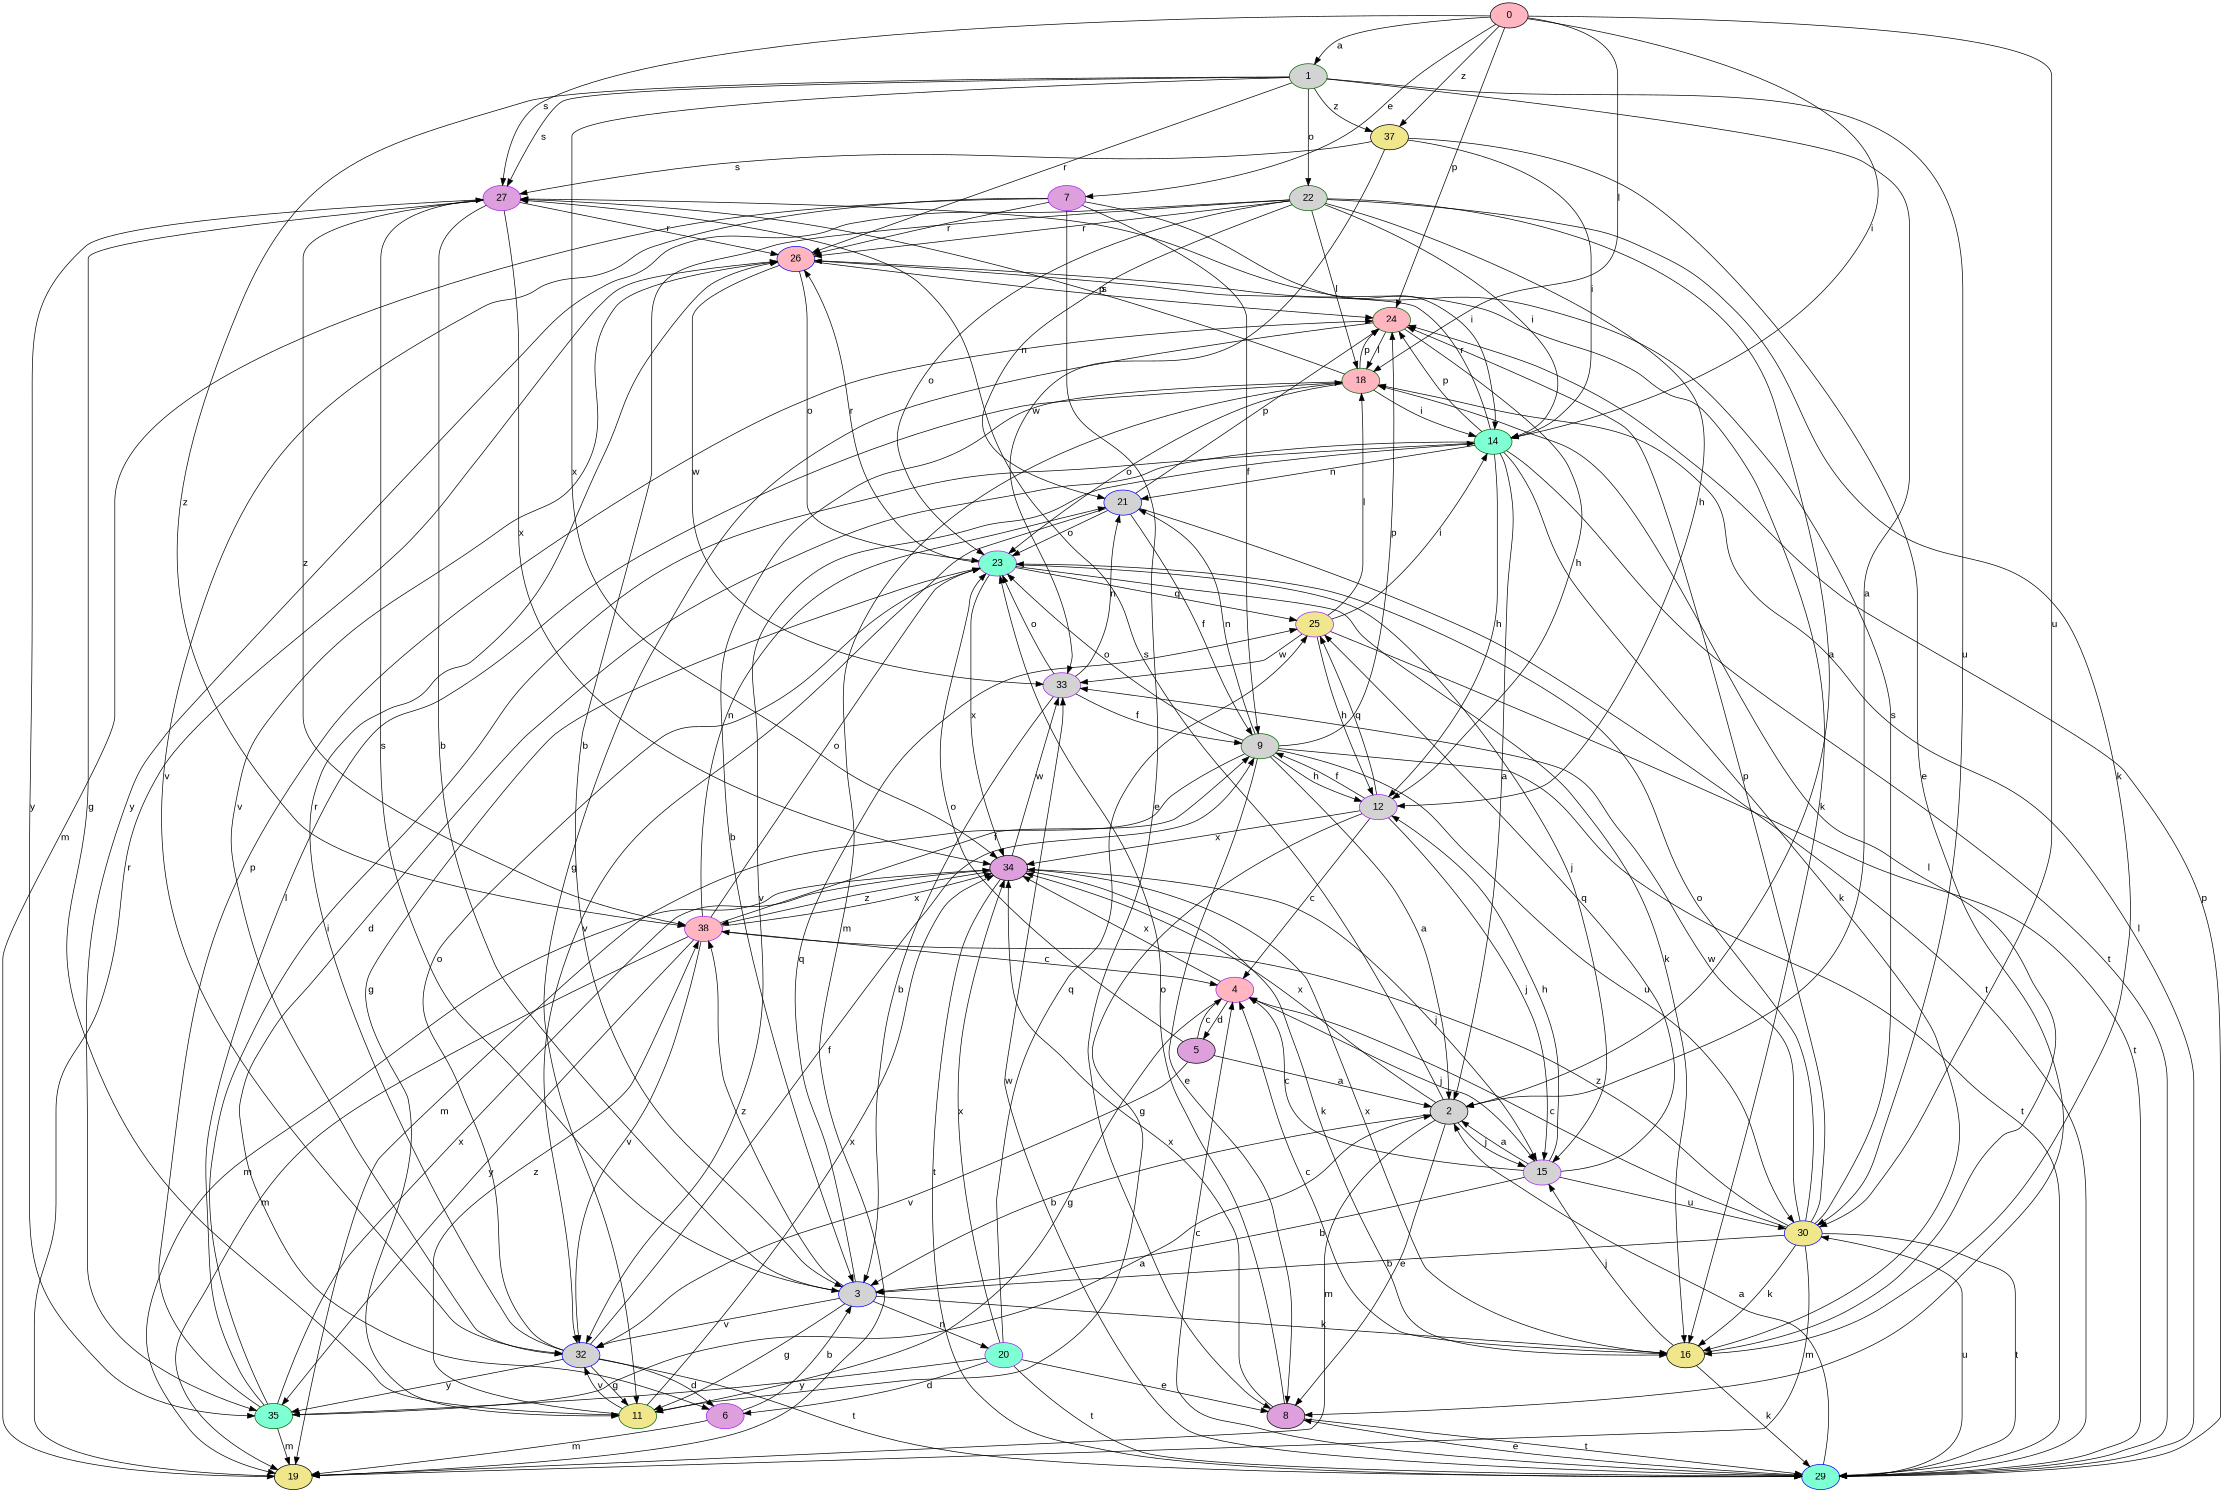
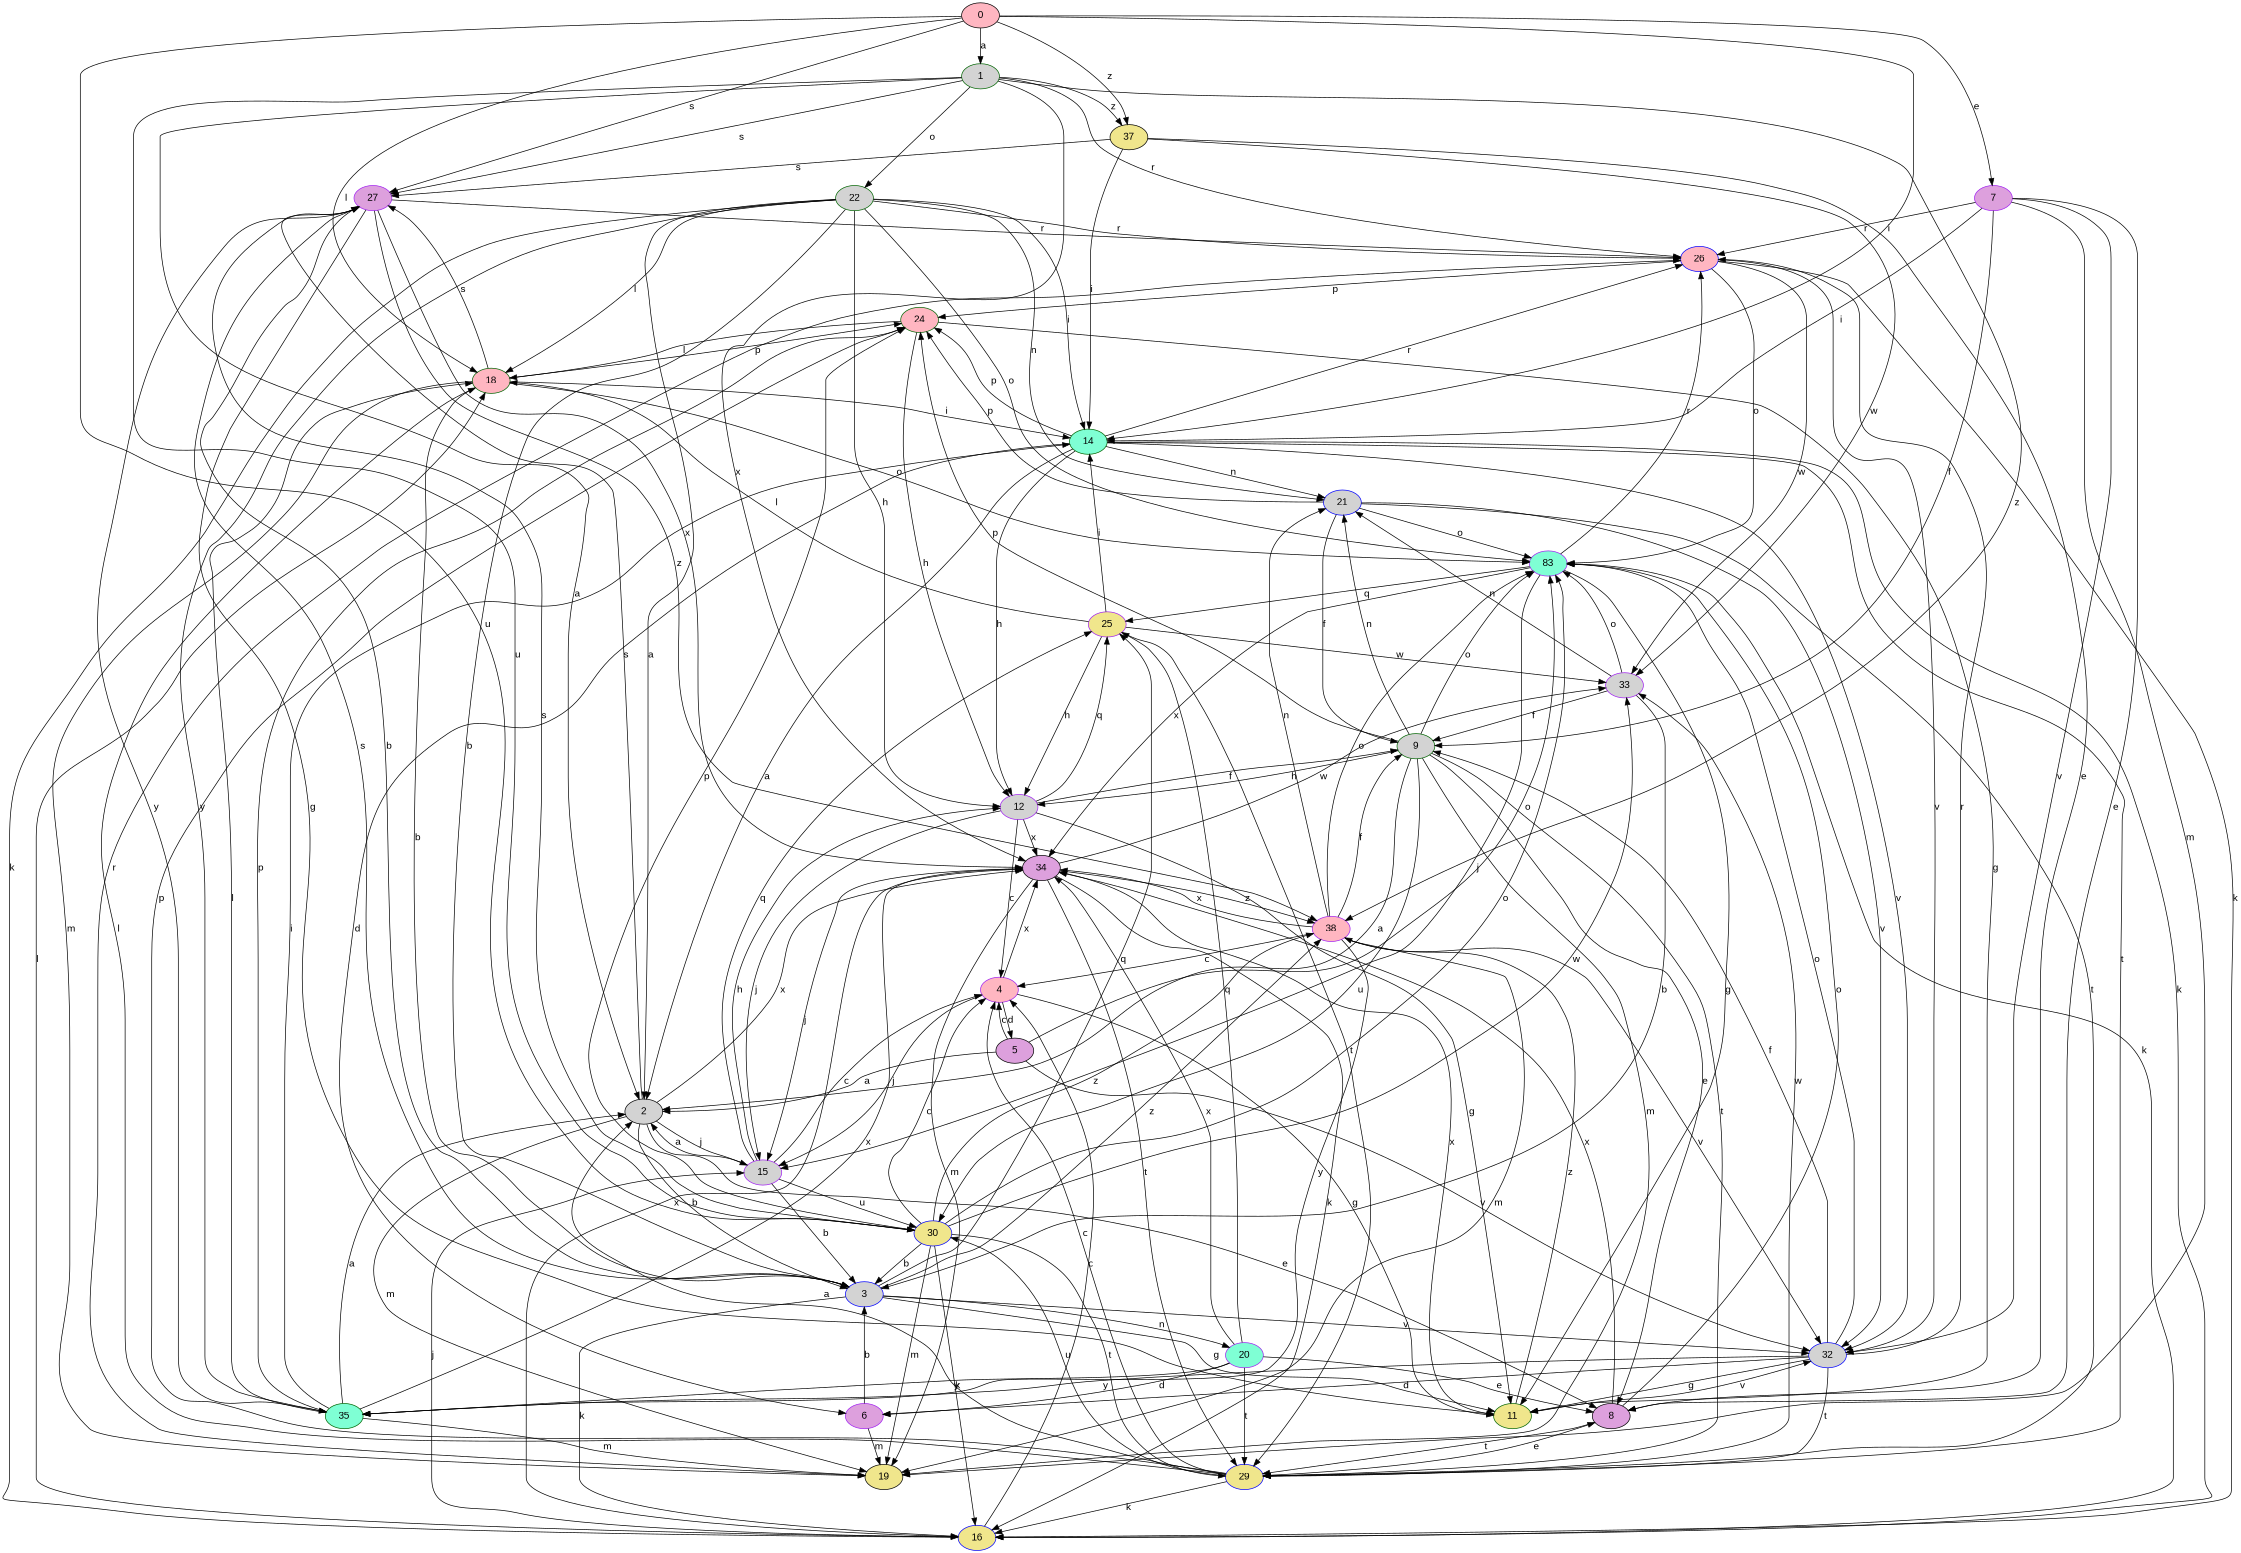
(1452, 164) -> none
(997, 564) -> (1548, 564)
(1686, 1355) -> (977, 1538)
(1750, 1414) -> (1114, 1507)
(1821, 1477) -> (1244, 1477)
